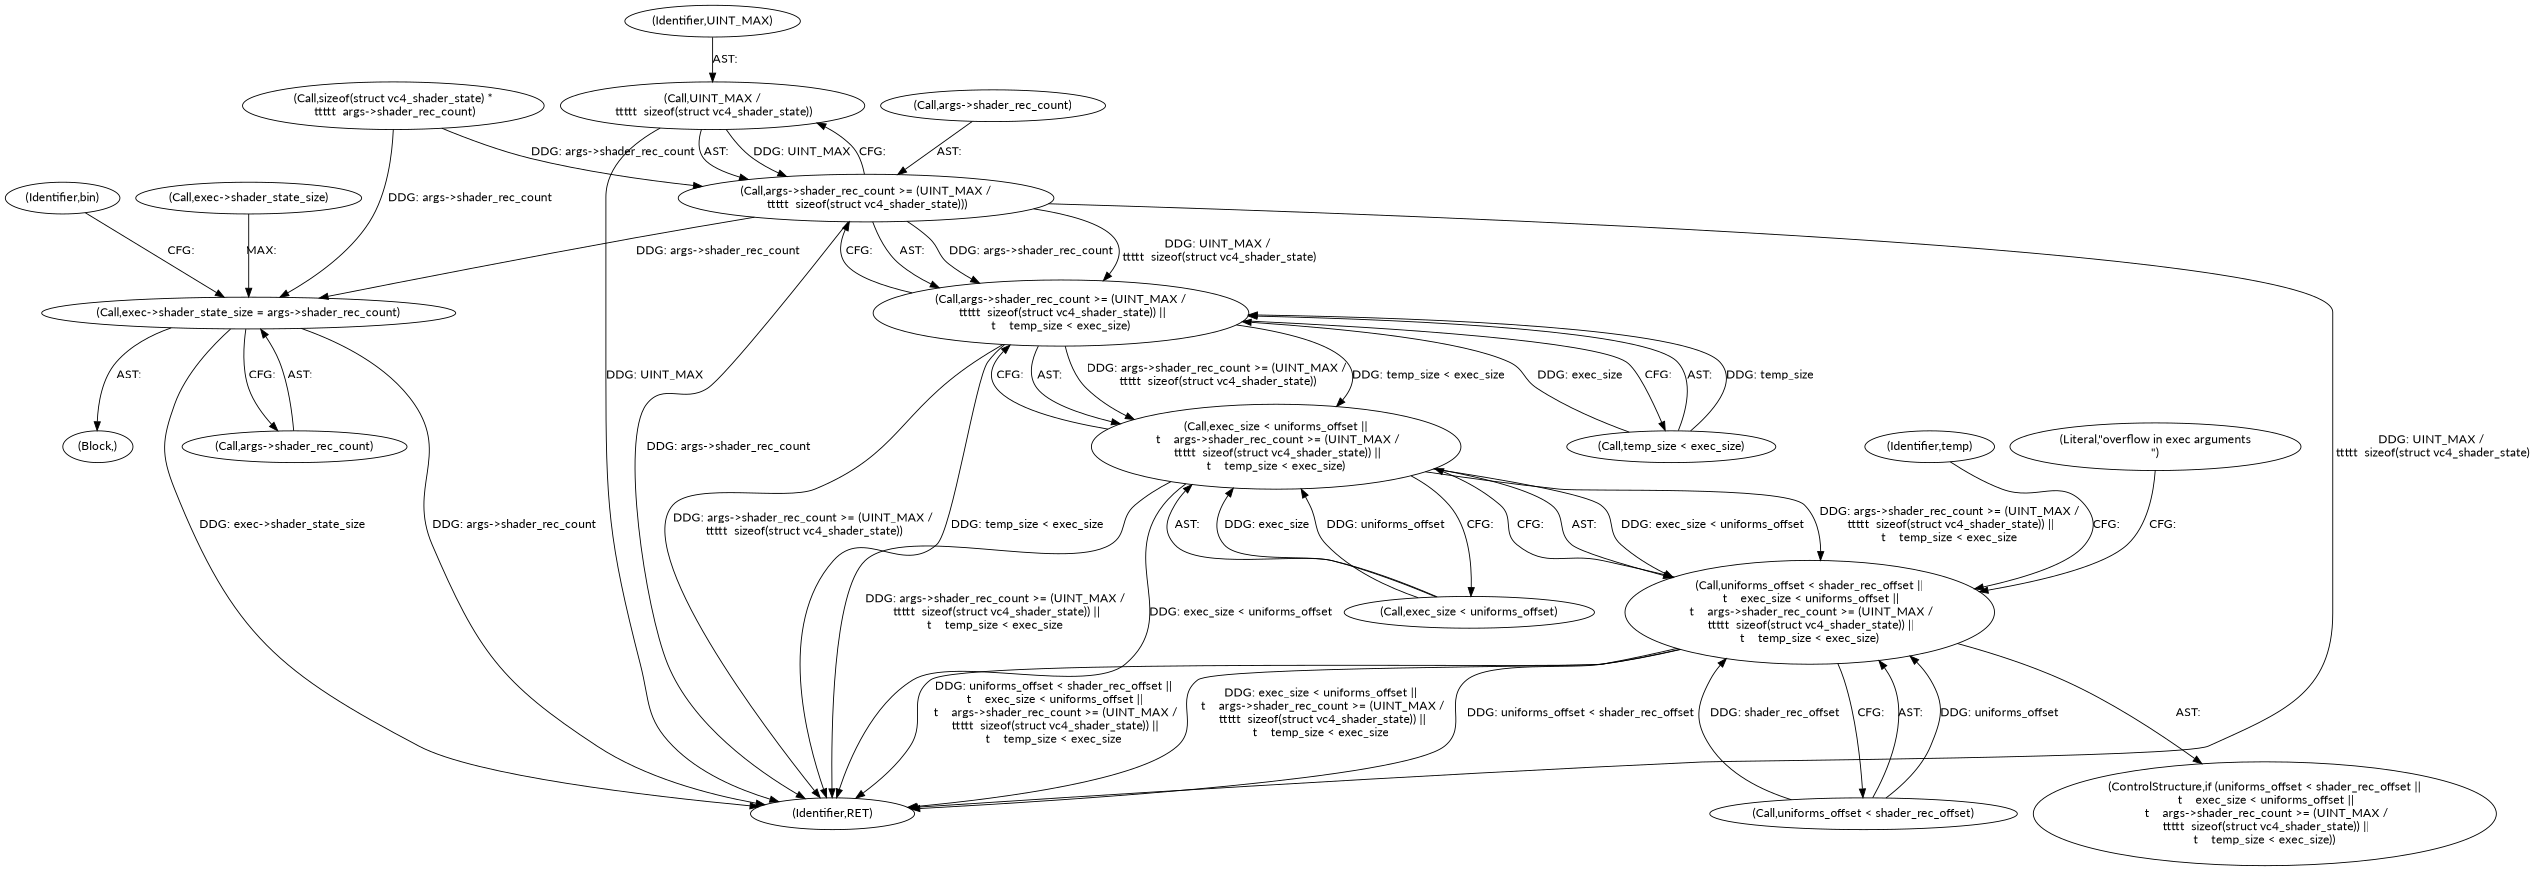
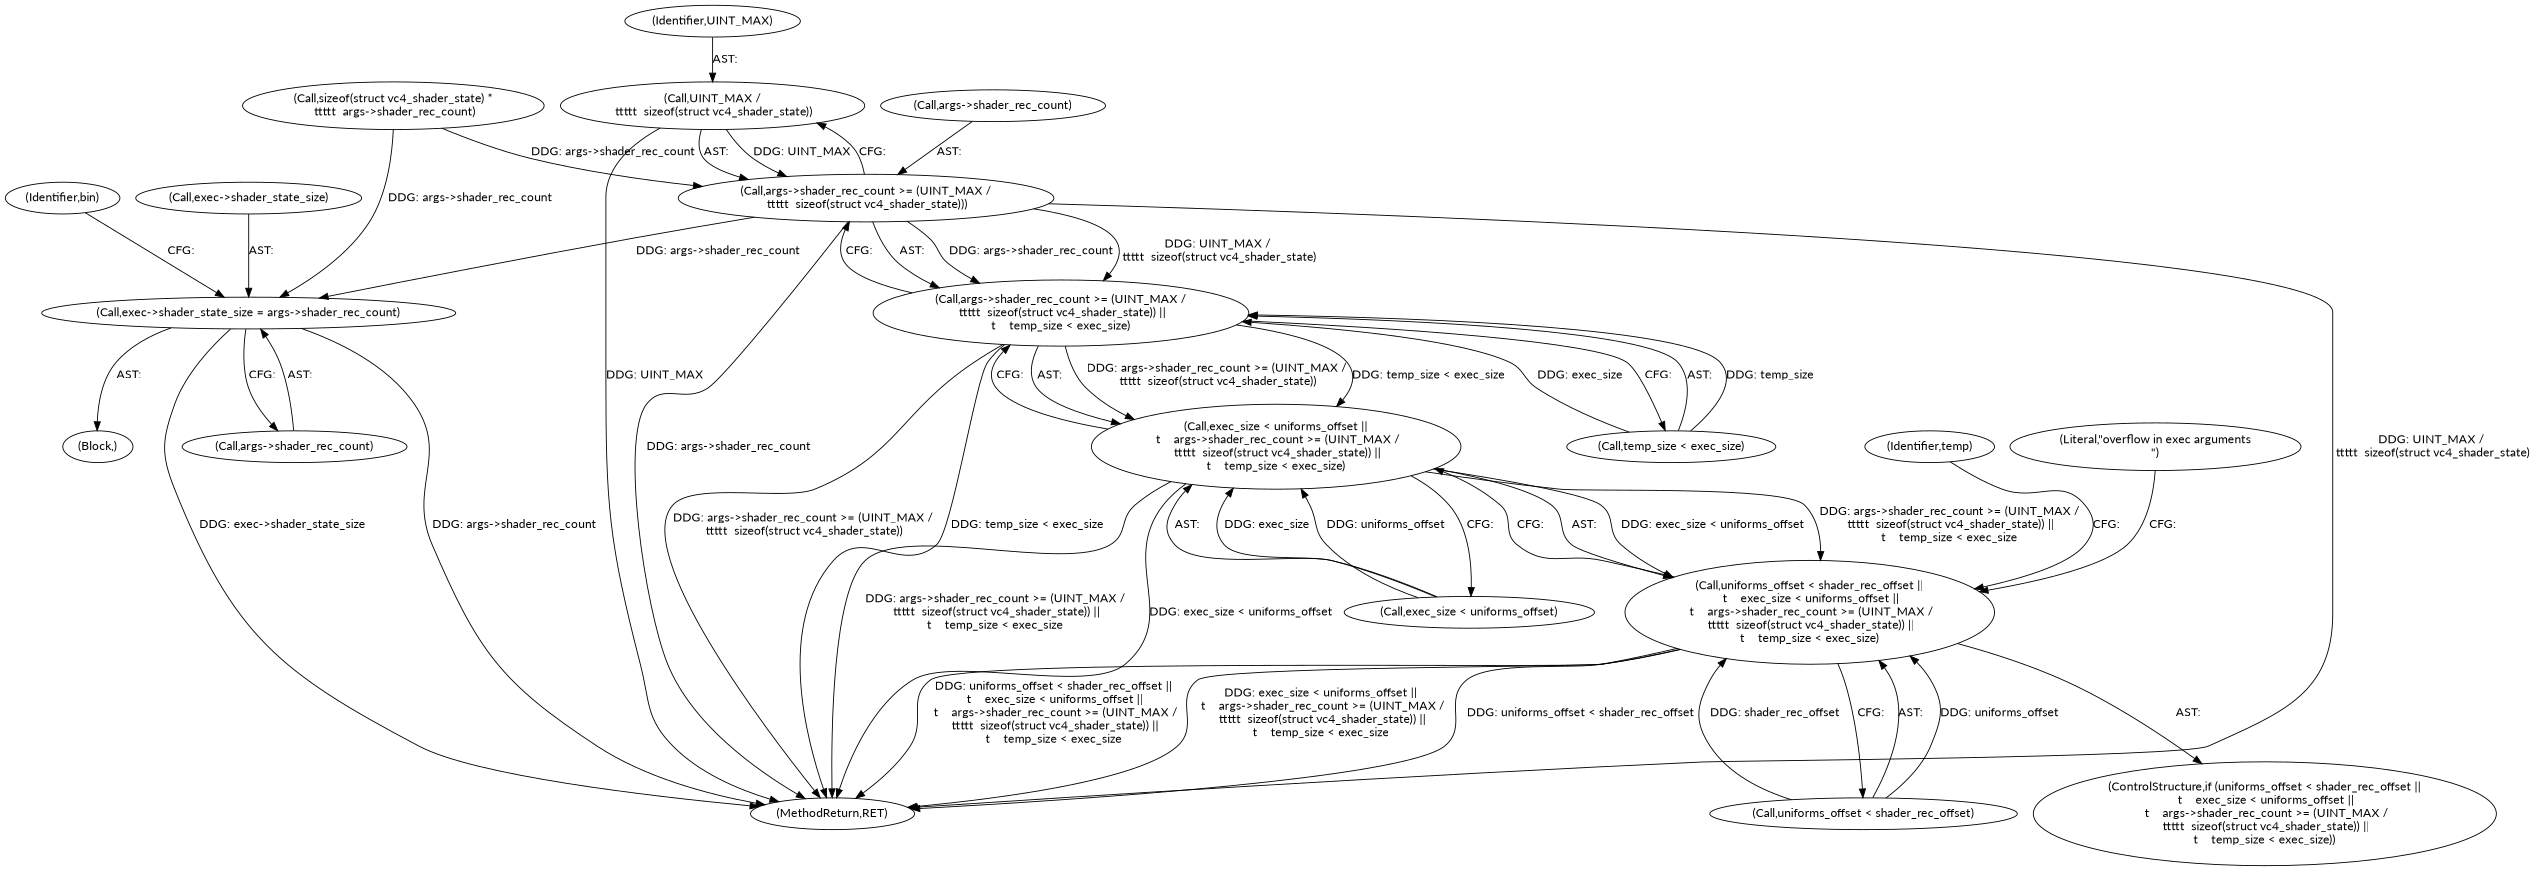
(263, 251) -> (263, 251)
(833, 814) -> (833, 814)
